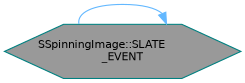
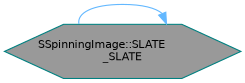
(123, 51) -> (123, 51)
